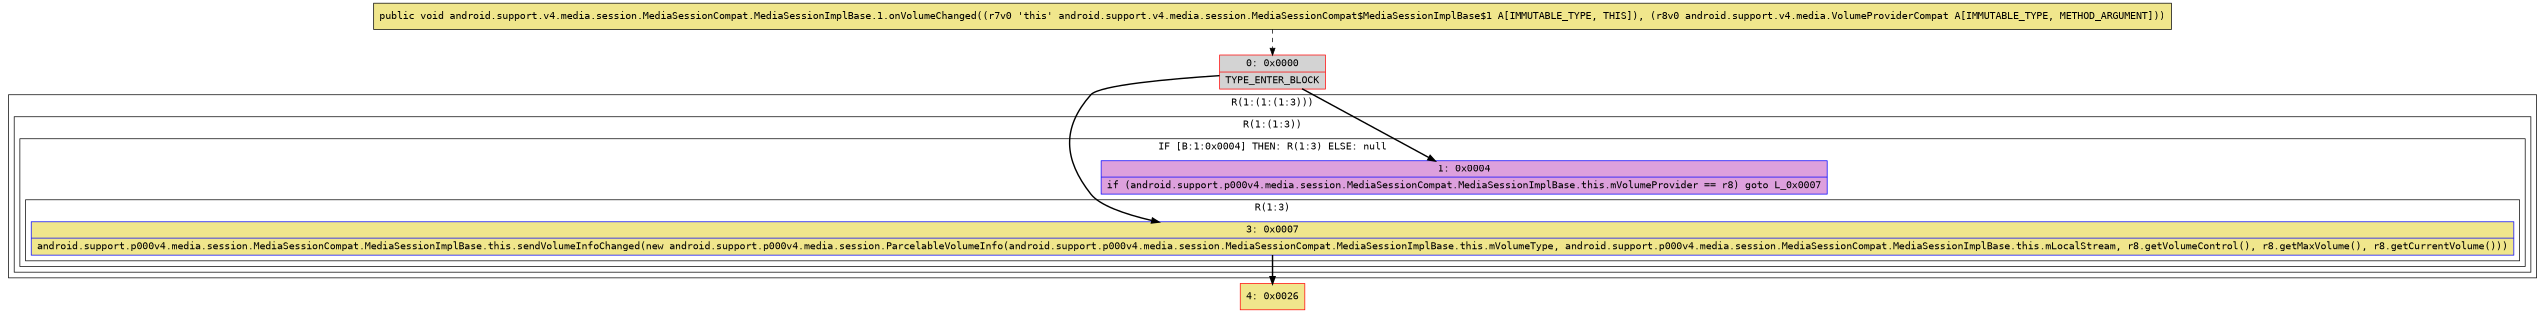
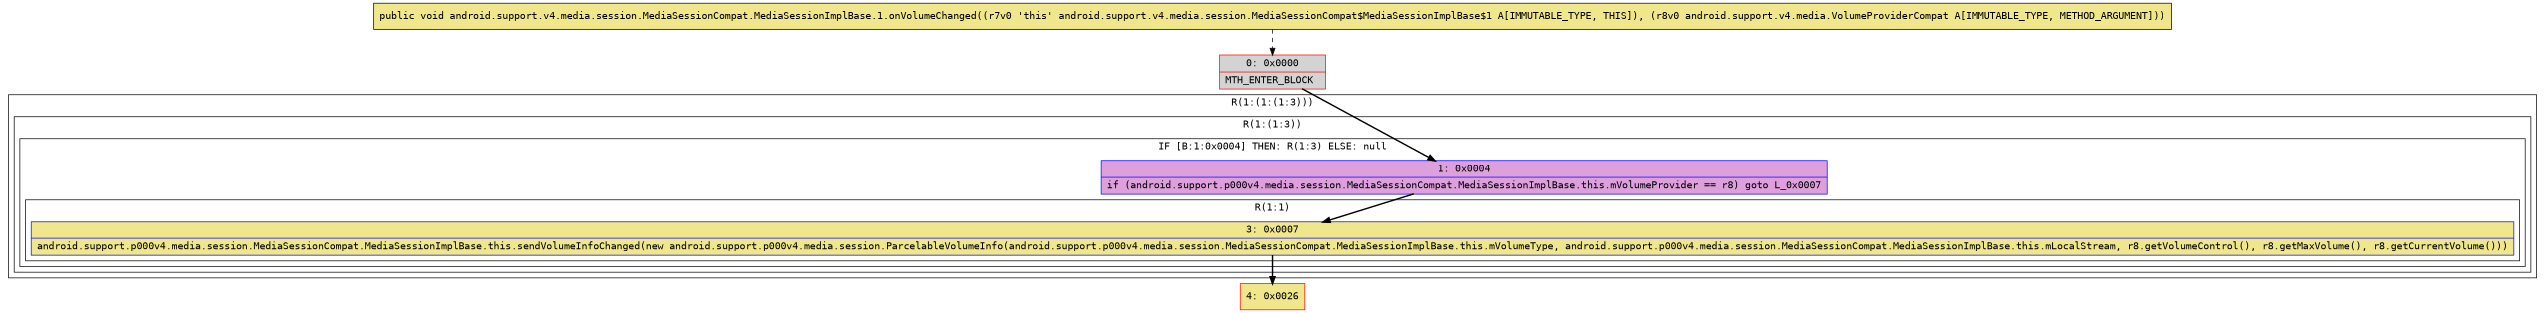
(1273, 80) -> (1269, 80)
(1081, 107) -> (1372, 207)
(1273, 208) -> (1273, 208)
